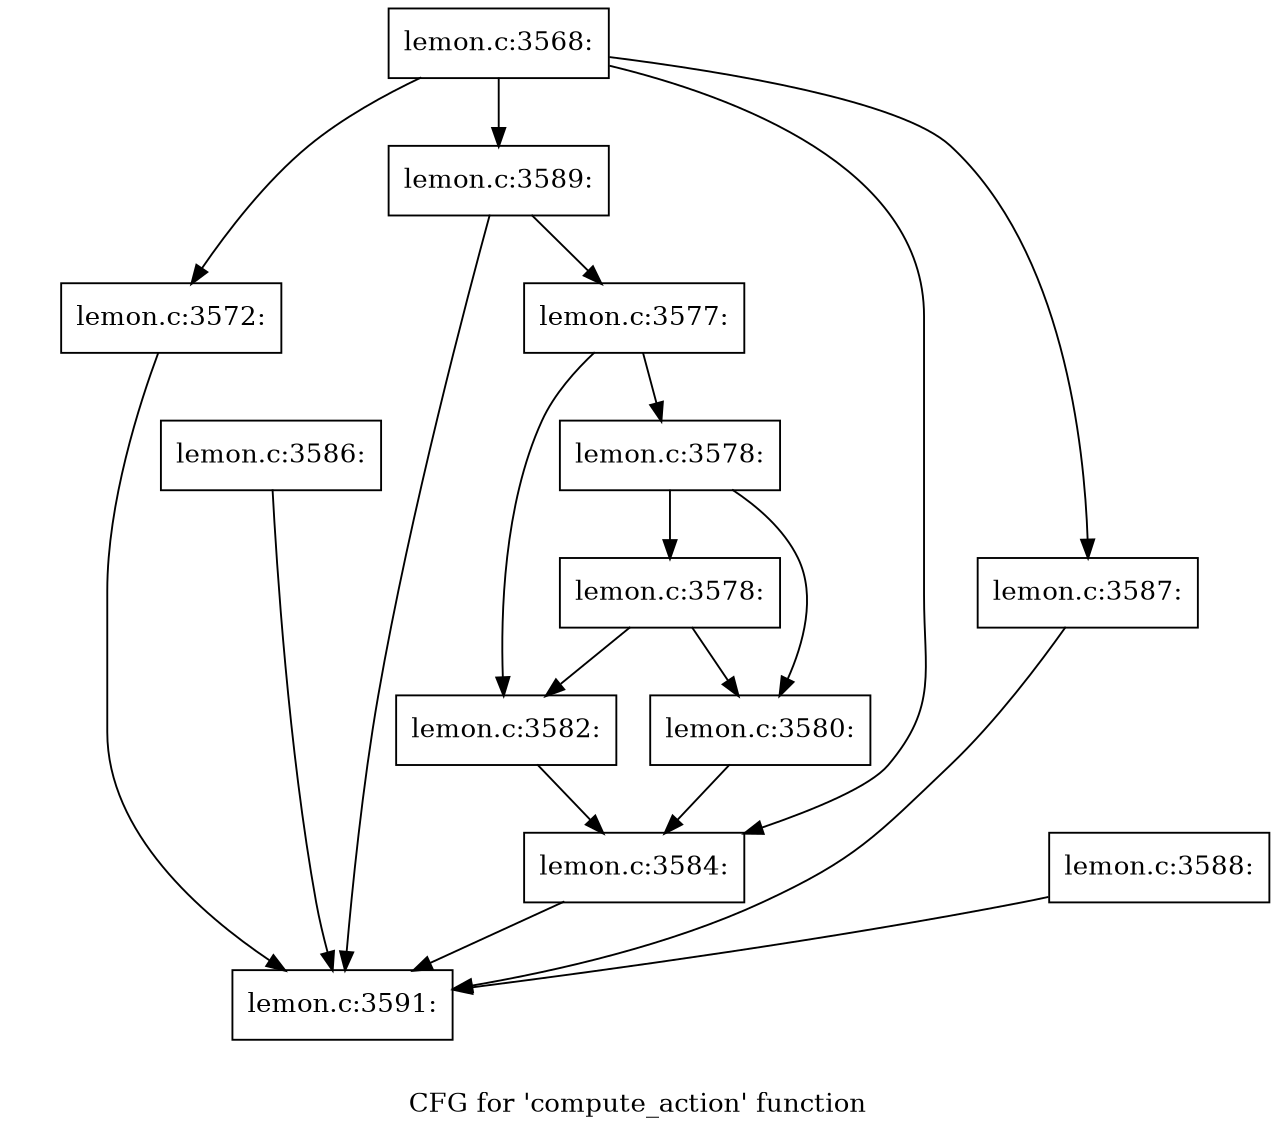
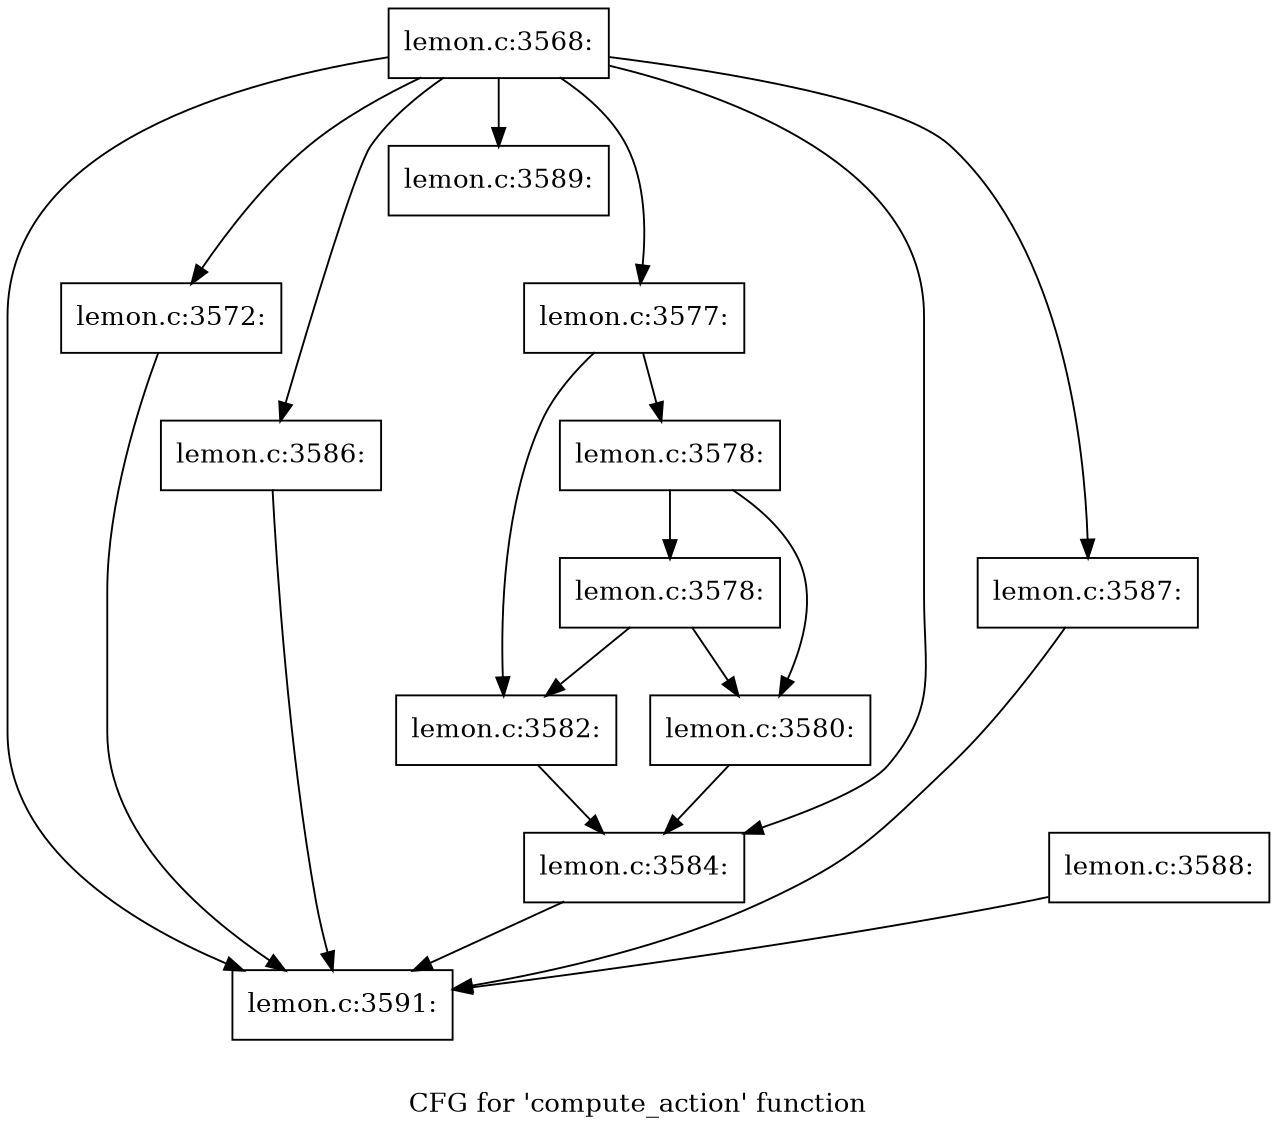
none -> (340, 225)
(560, 243) -> (632, 157)
(401, 580) -> (8, 443)
